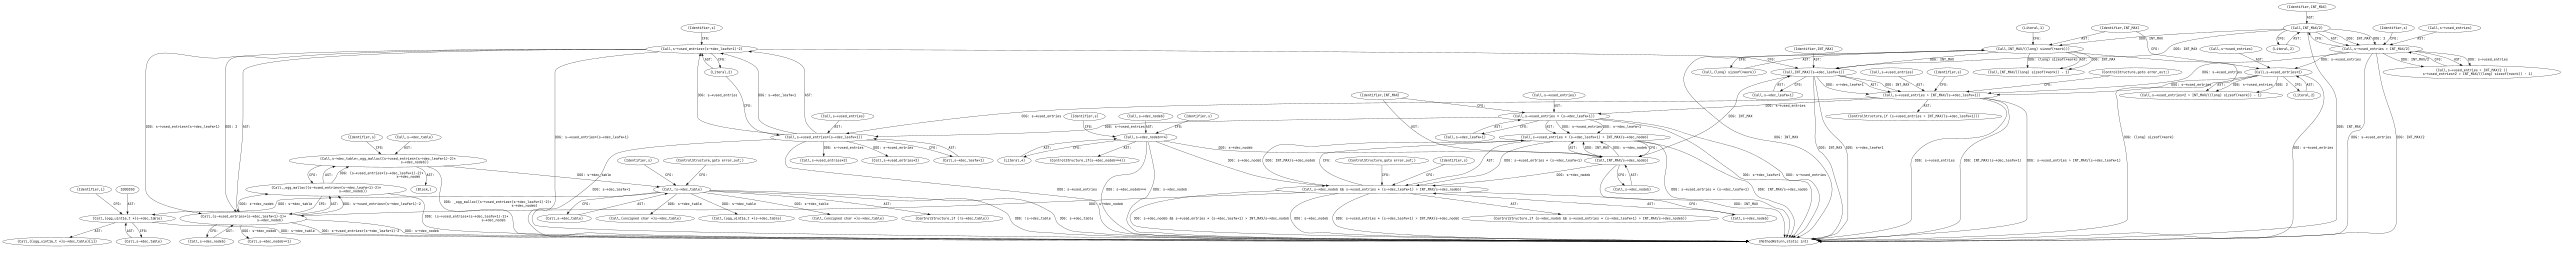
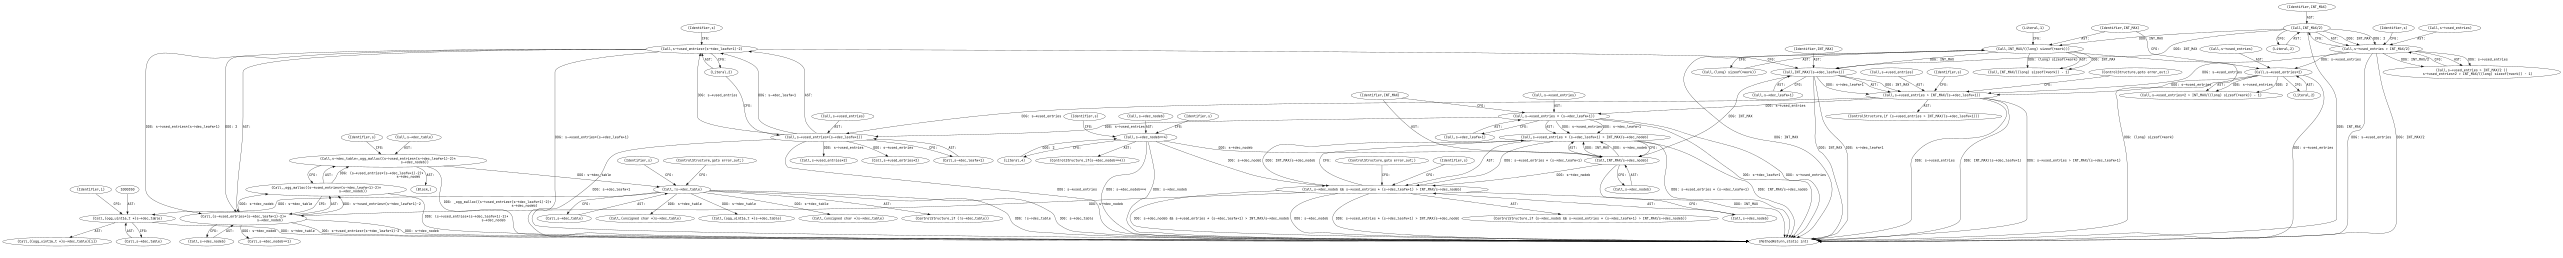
(1048, 148) -> (1048, 148)
